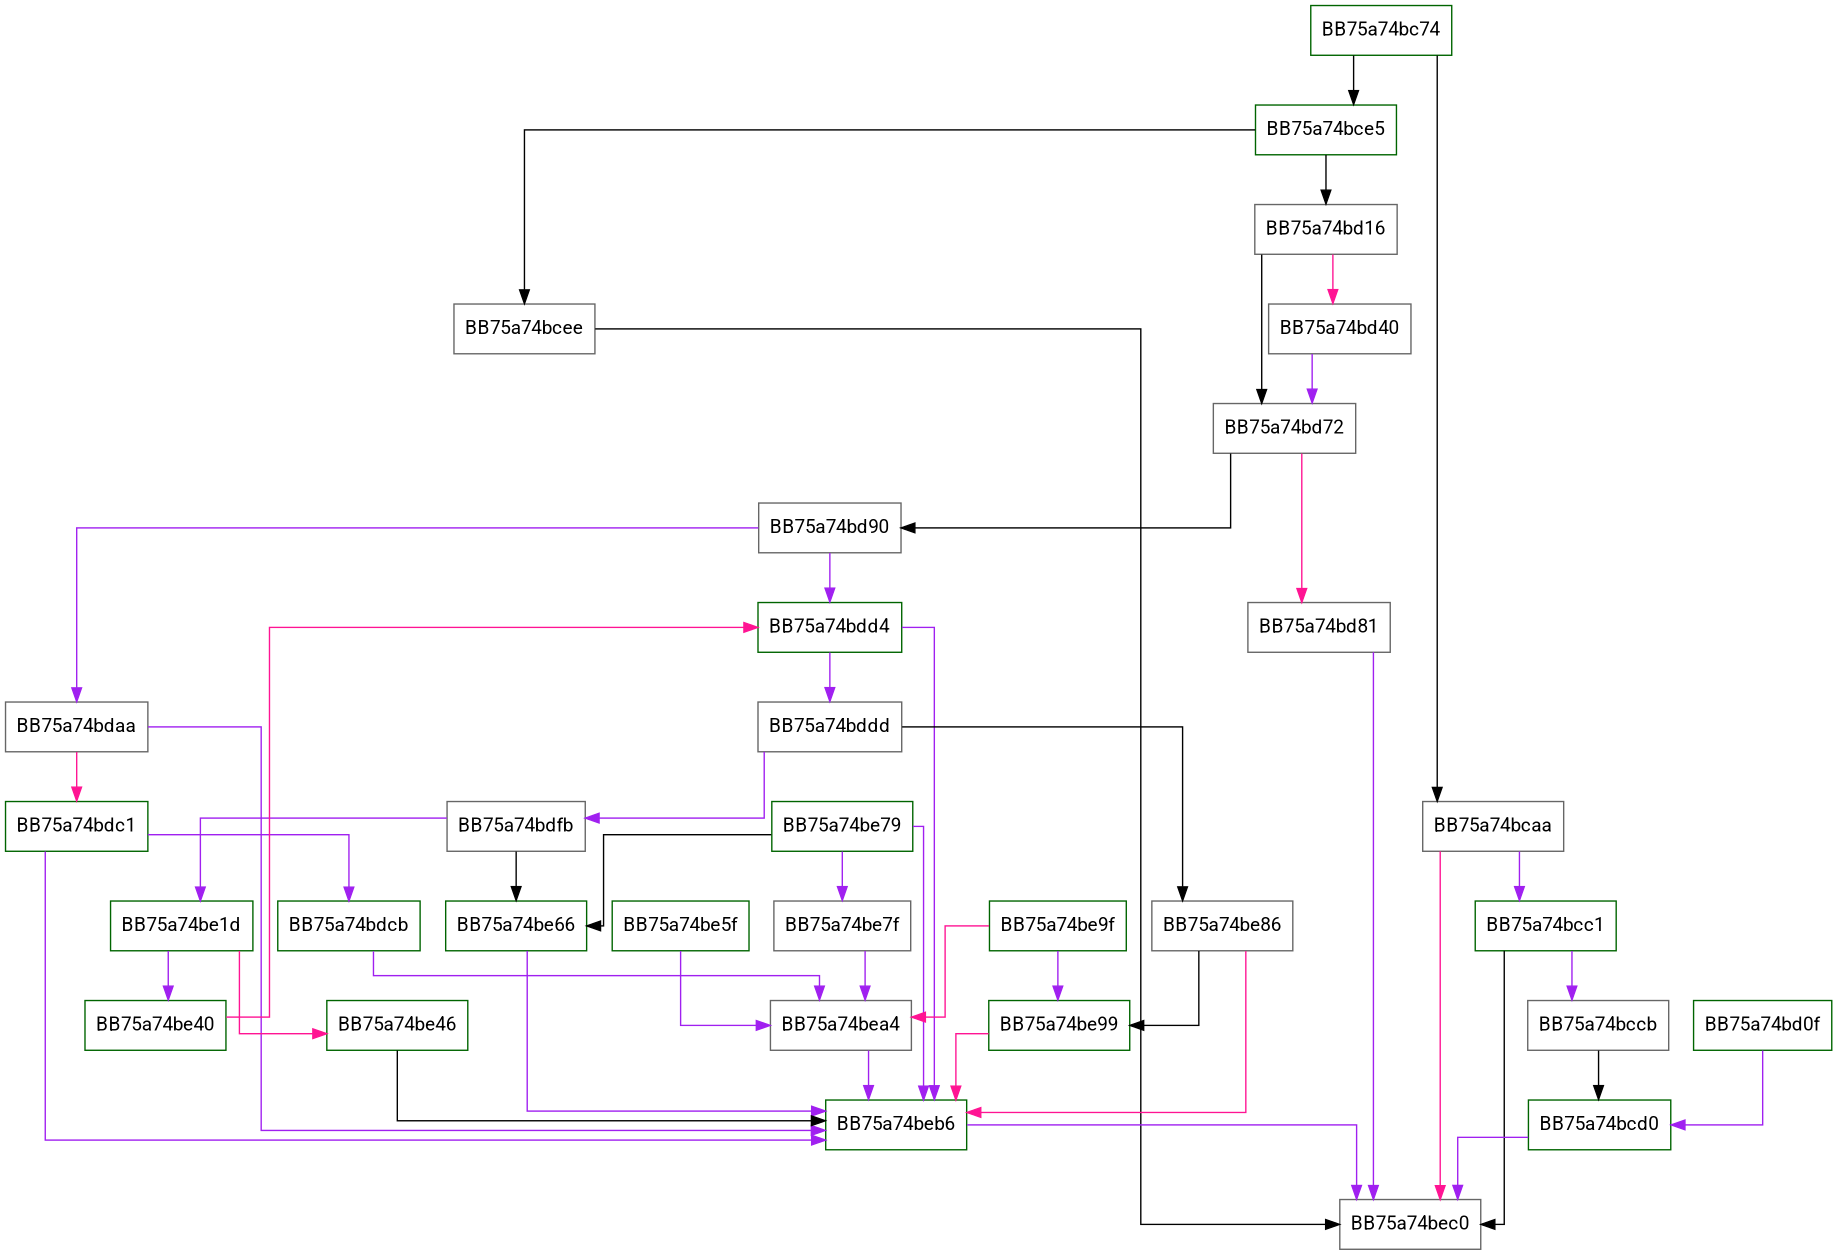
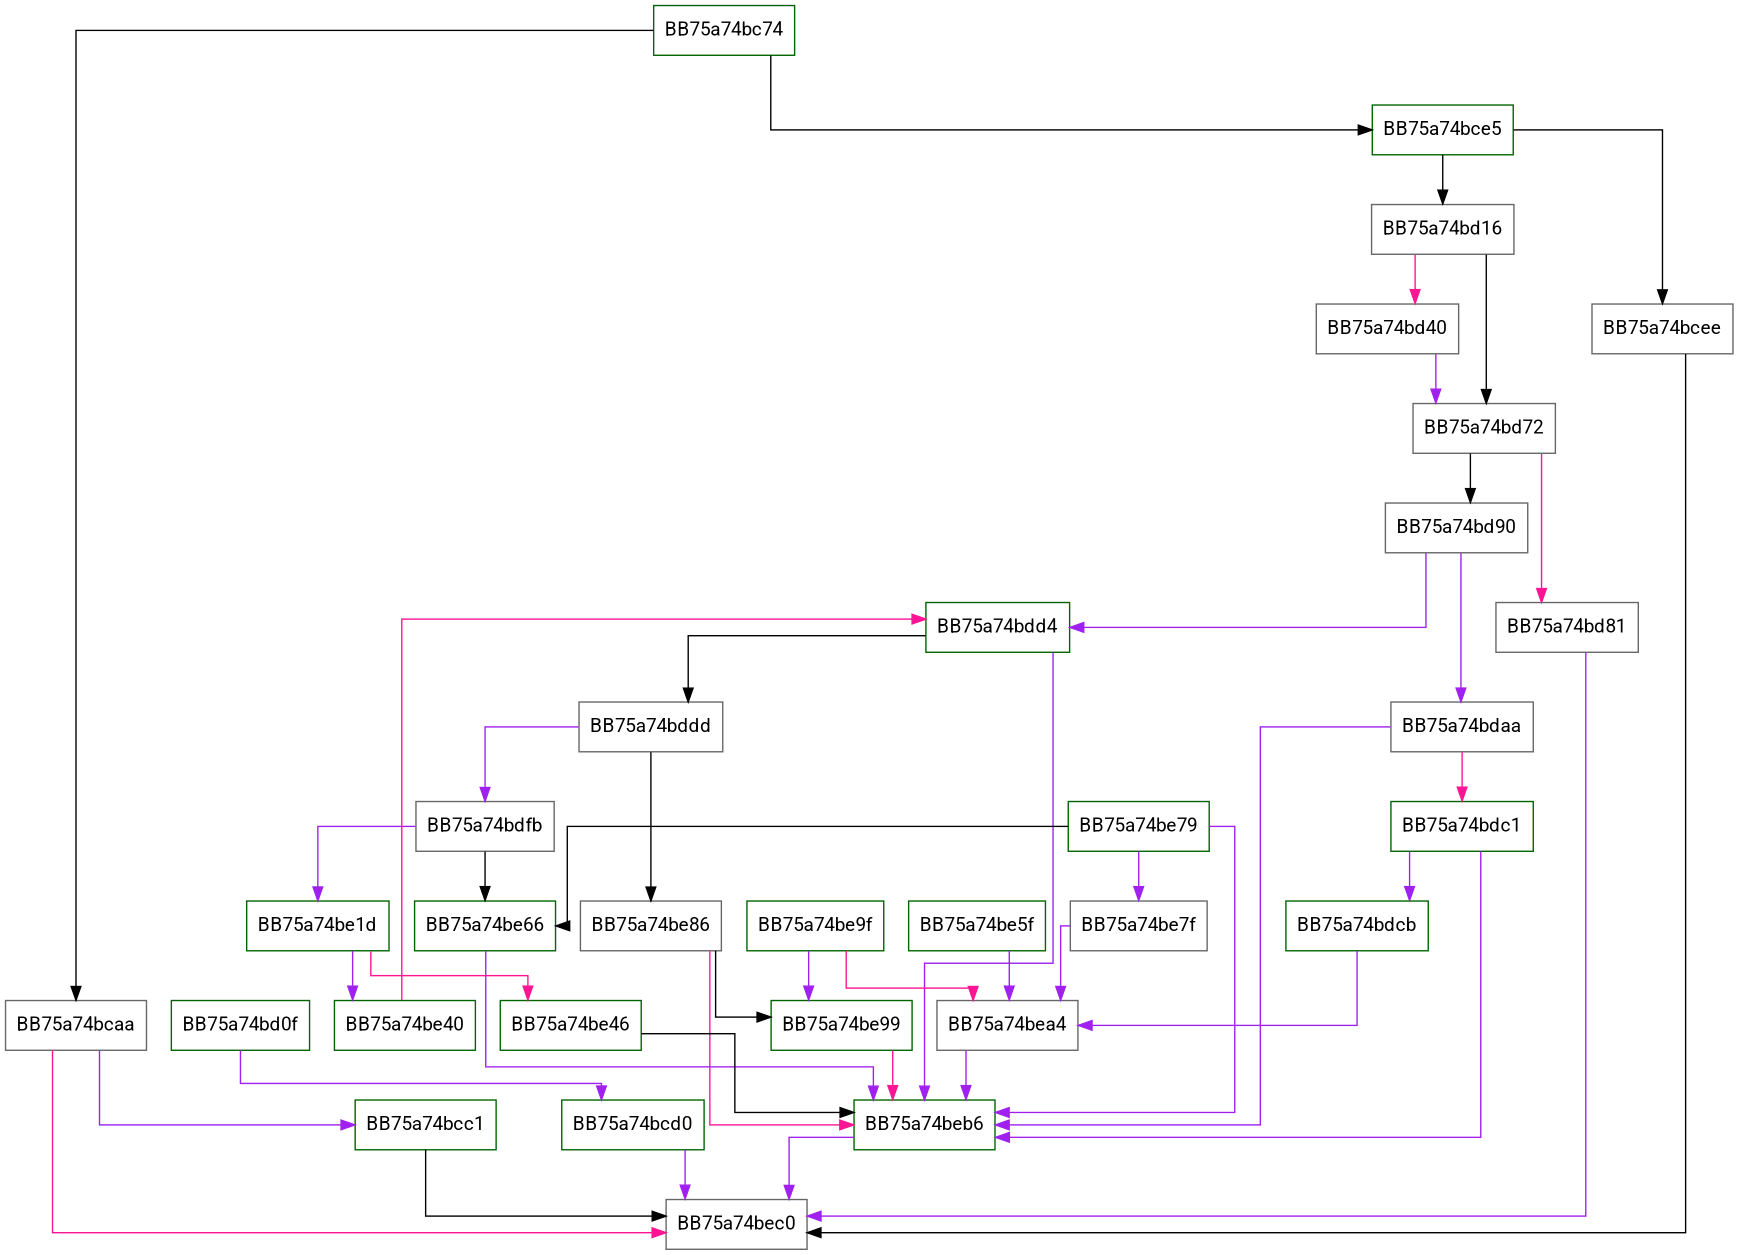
(830, 670) -> (781, 636)
(1598, 1025) -> none
